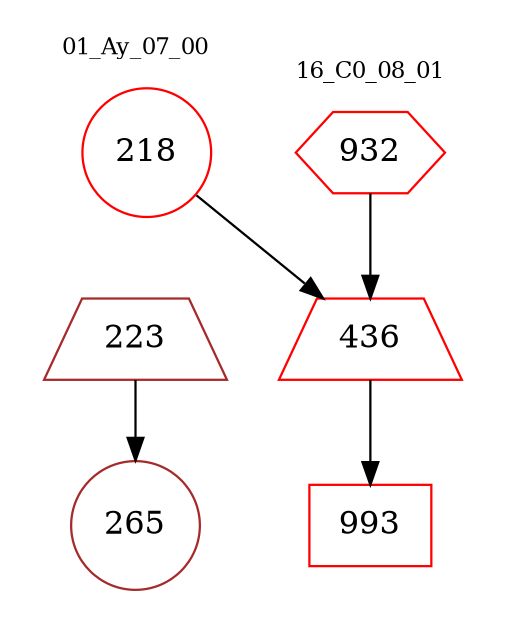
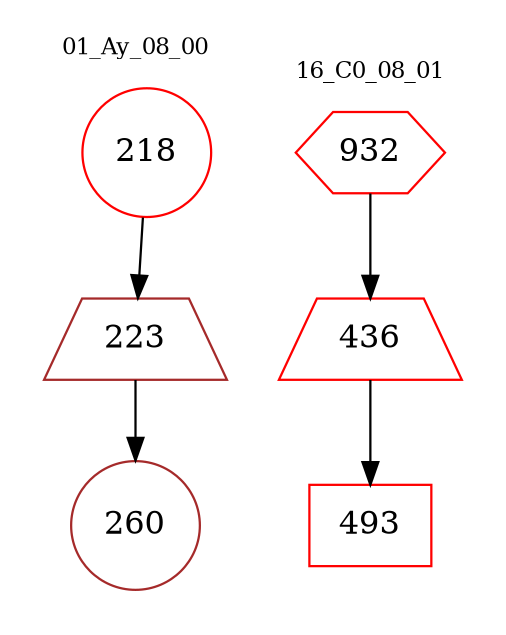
(136, 49) -> (136, 49)
(229, 222) -> (141, 246)
(136, 525) -> (136, 525)
(370, 525) -> (370, 525)
